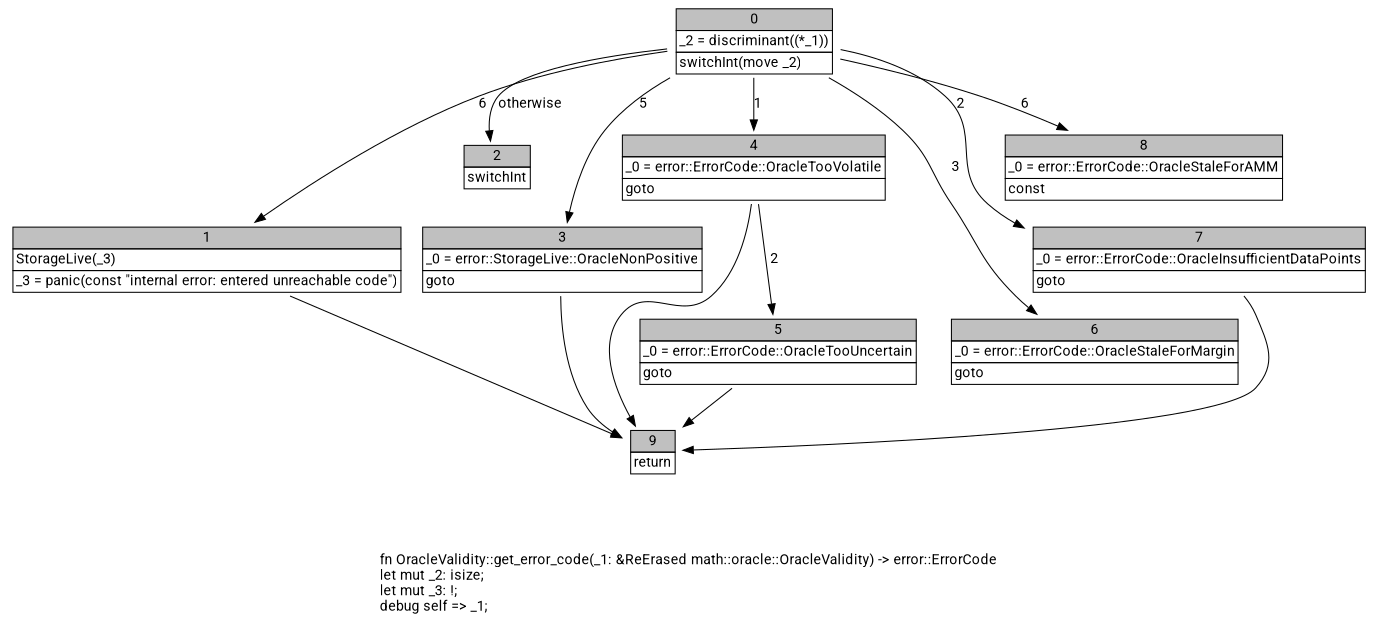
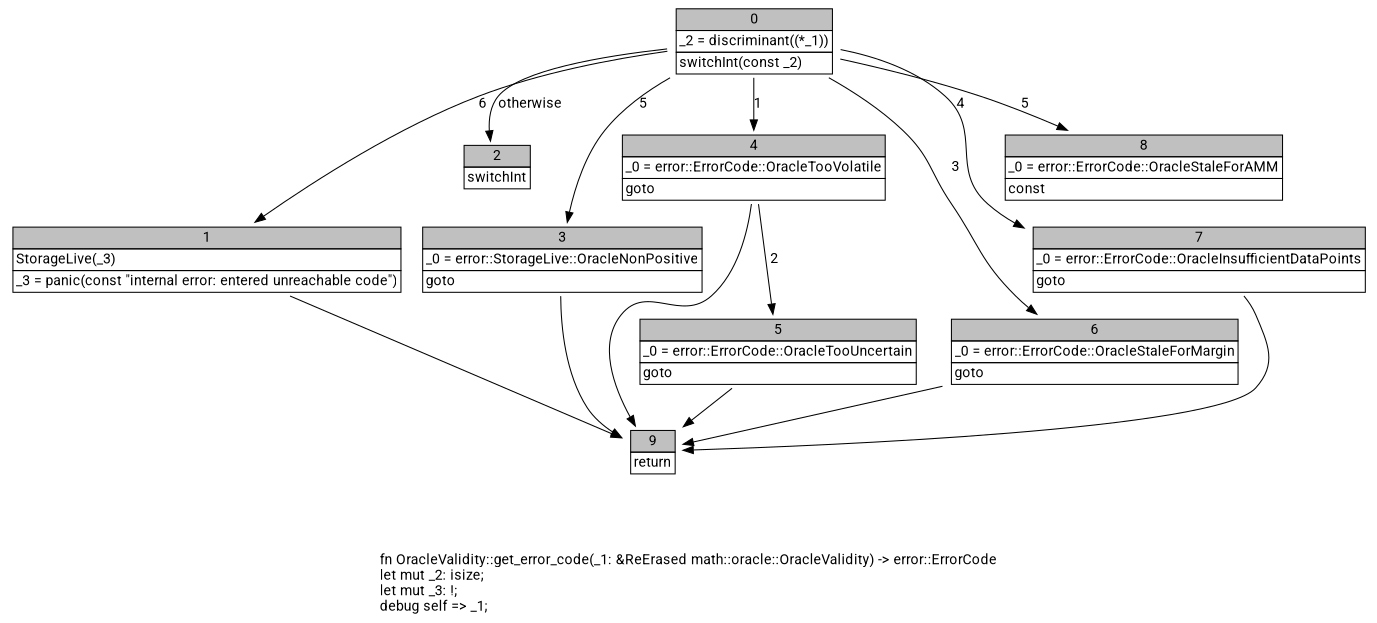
(740, 63) -> (741, 63)
(961, 104) -> (961, 104)
(1025, 104) -> (1025, 104)
none -> (818, 414)
